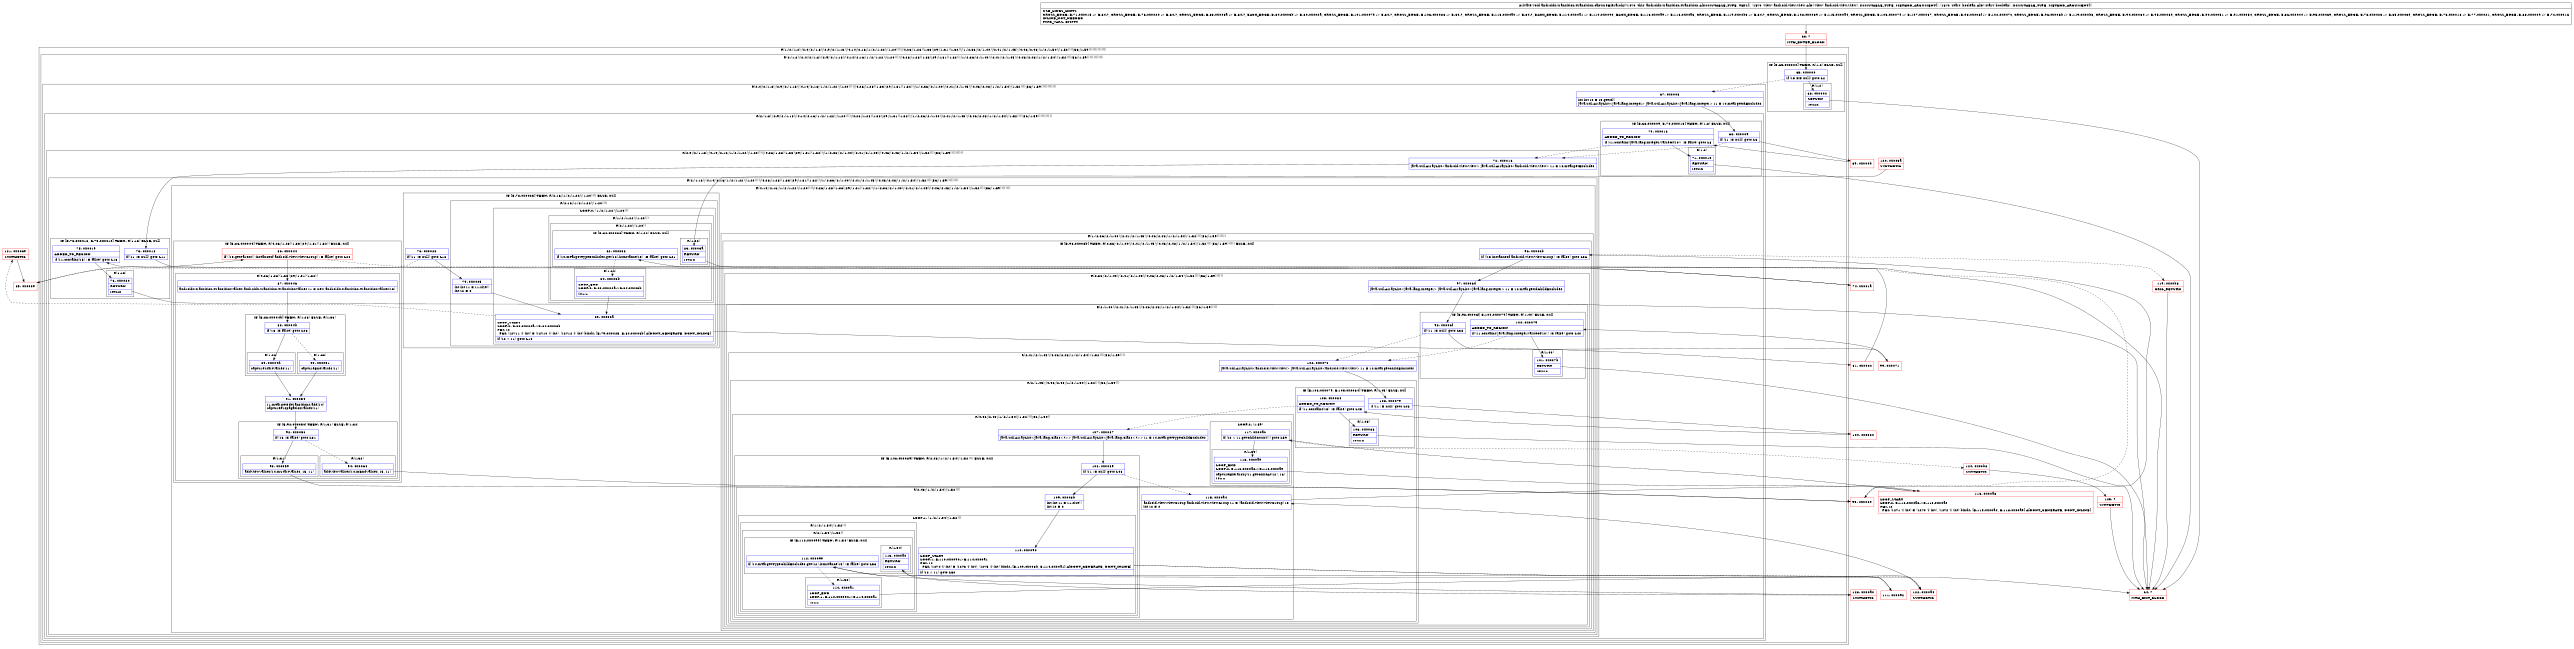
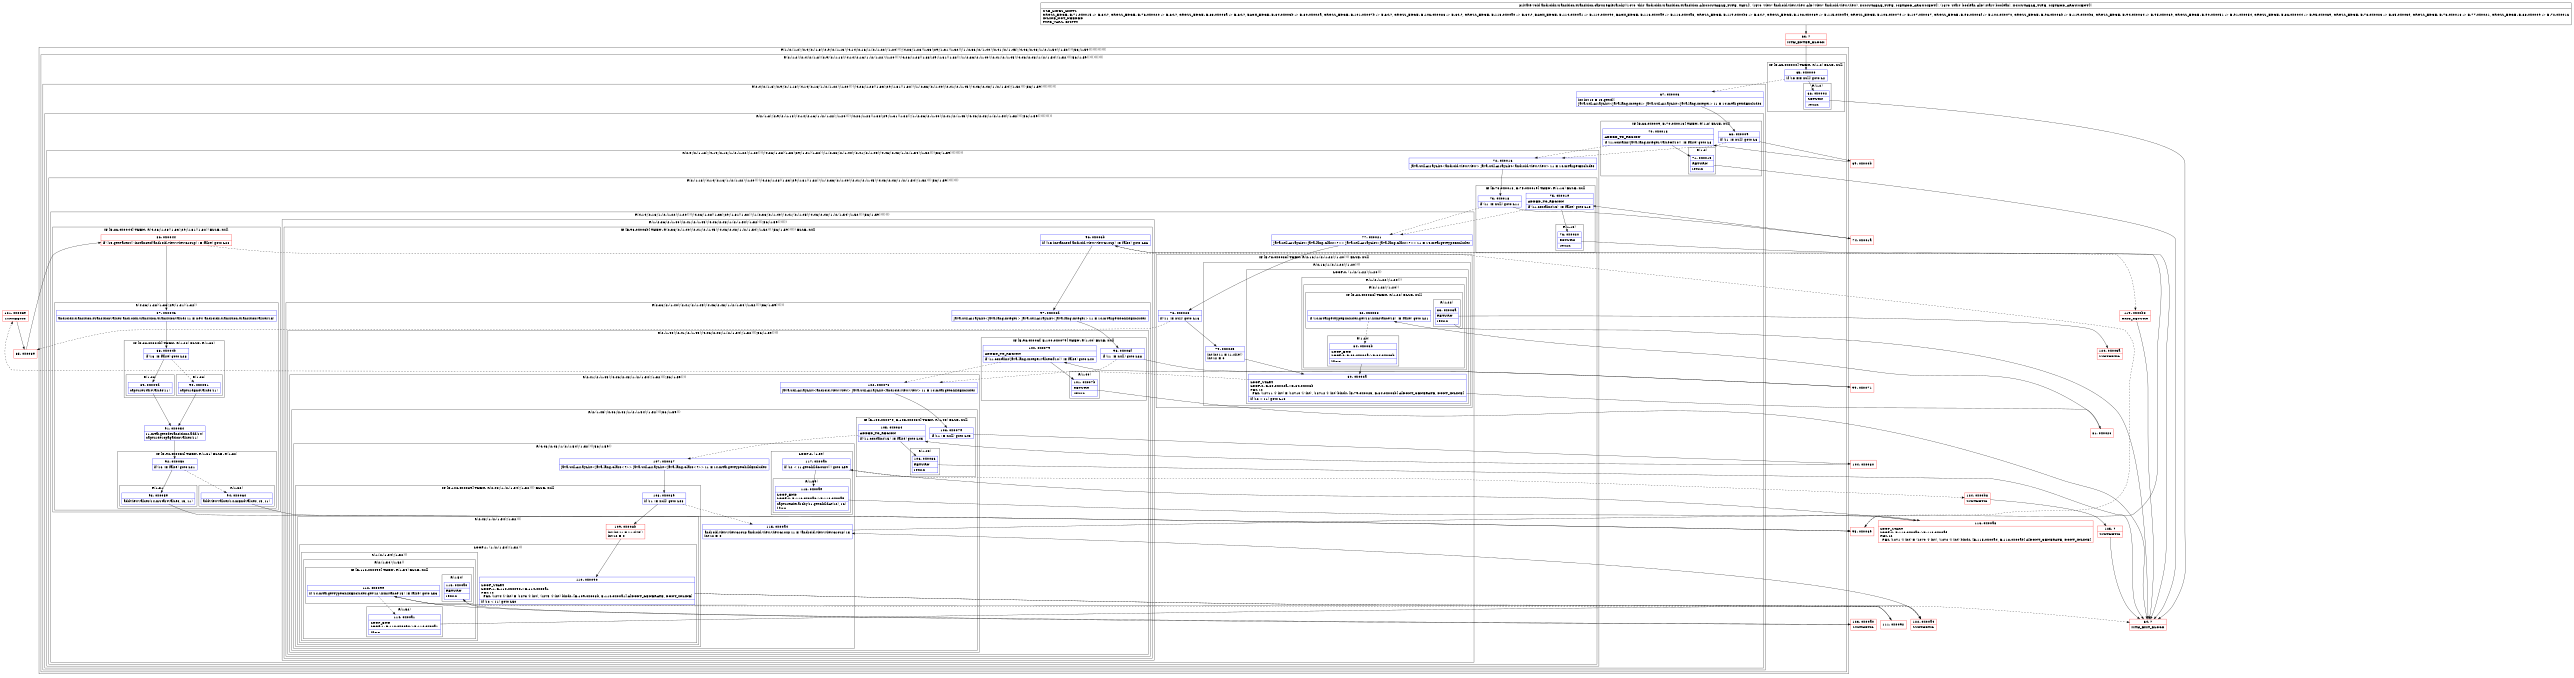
(1269, 176) -> (1787, 317)
none -> (1372, 240)
(1064, 502) -> (626, 532)
(1514, 577) -> (1294, 607)
